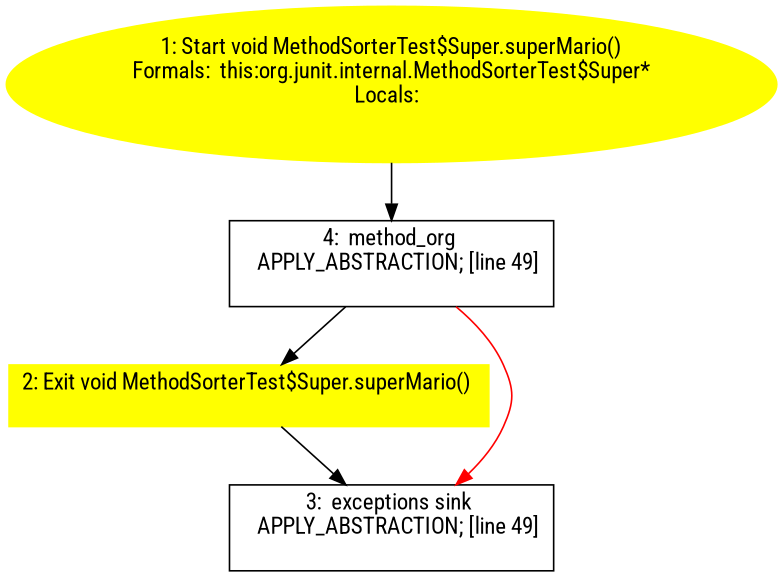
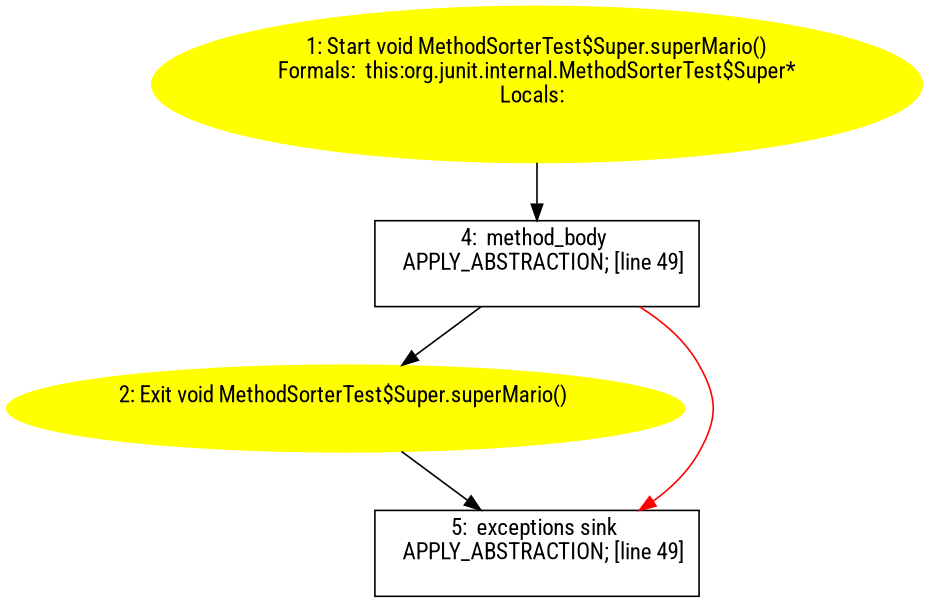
(392, 264) -> (537, 264)
(249, 396) -> (346, 409)
(392, 528) -> (537, 553)
